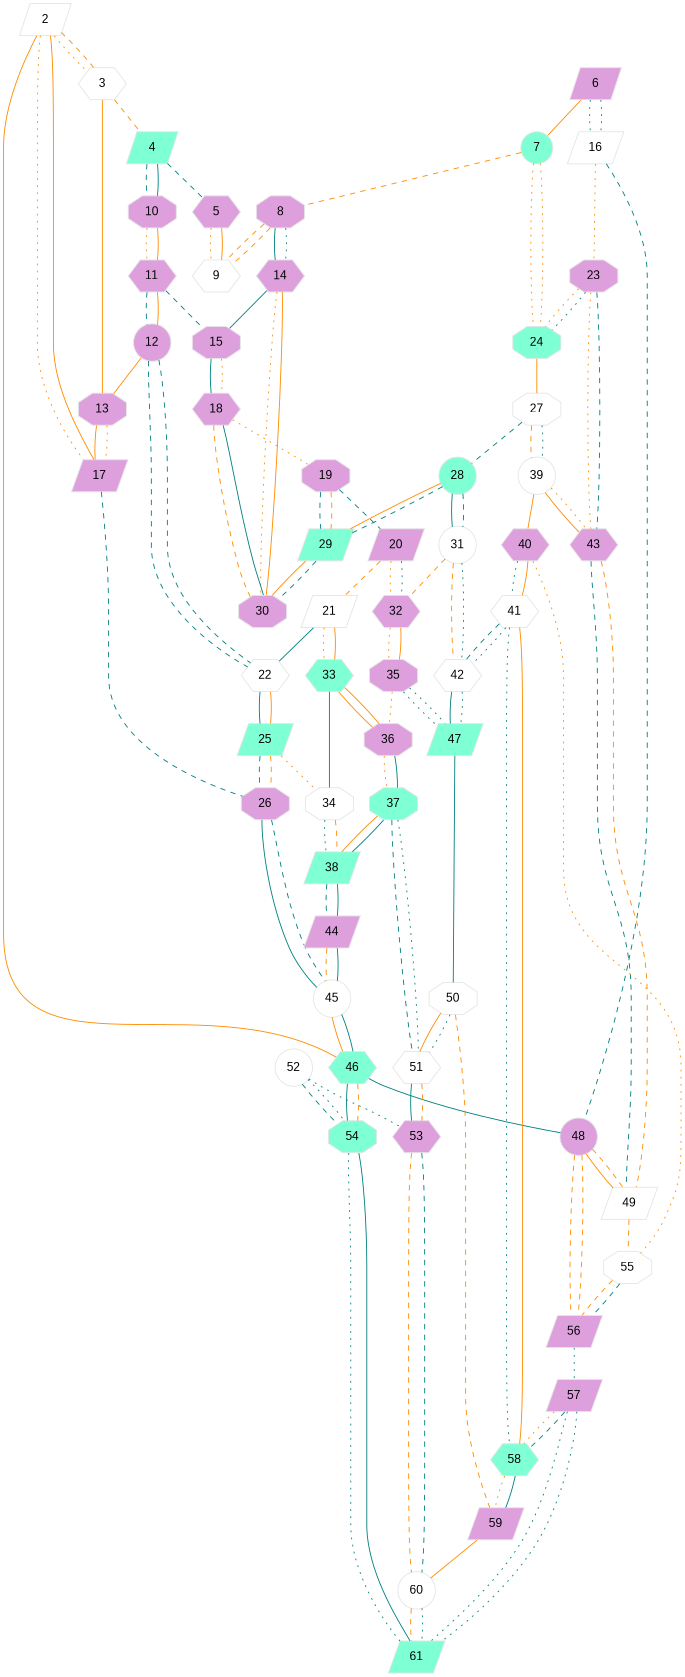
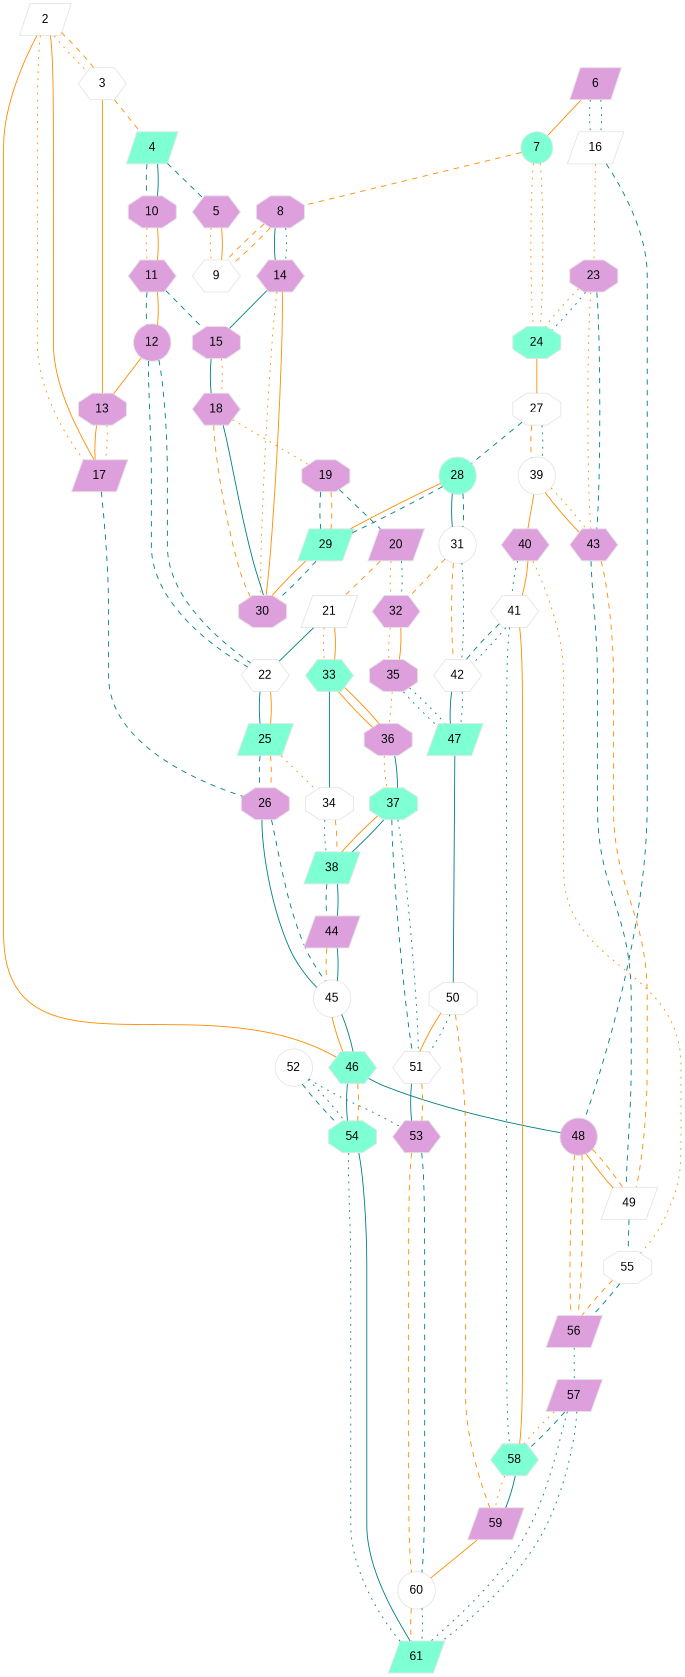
(629, 1235) -> (629, 1235)
